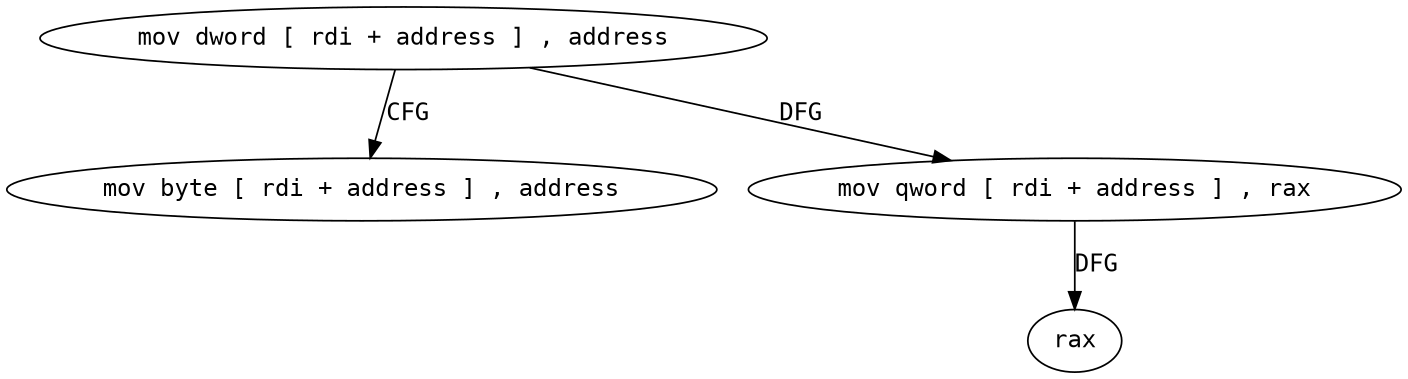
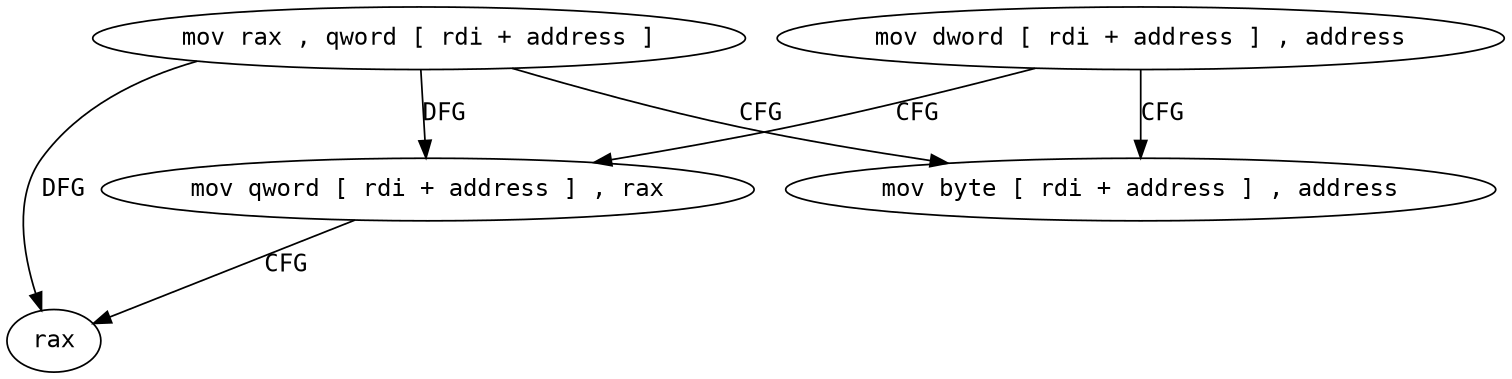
none -> (419, 38)
(801, 114) -> (917, 114)
(1097, 265) -> (286, 265)
